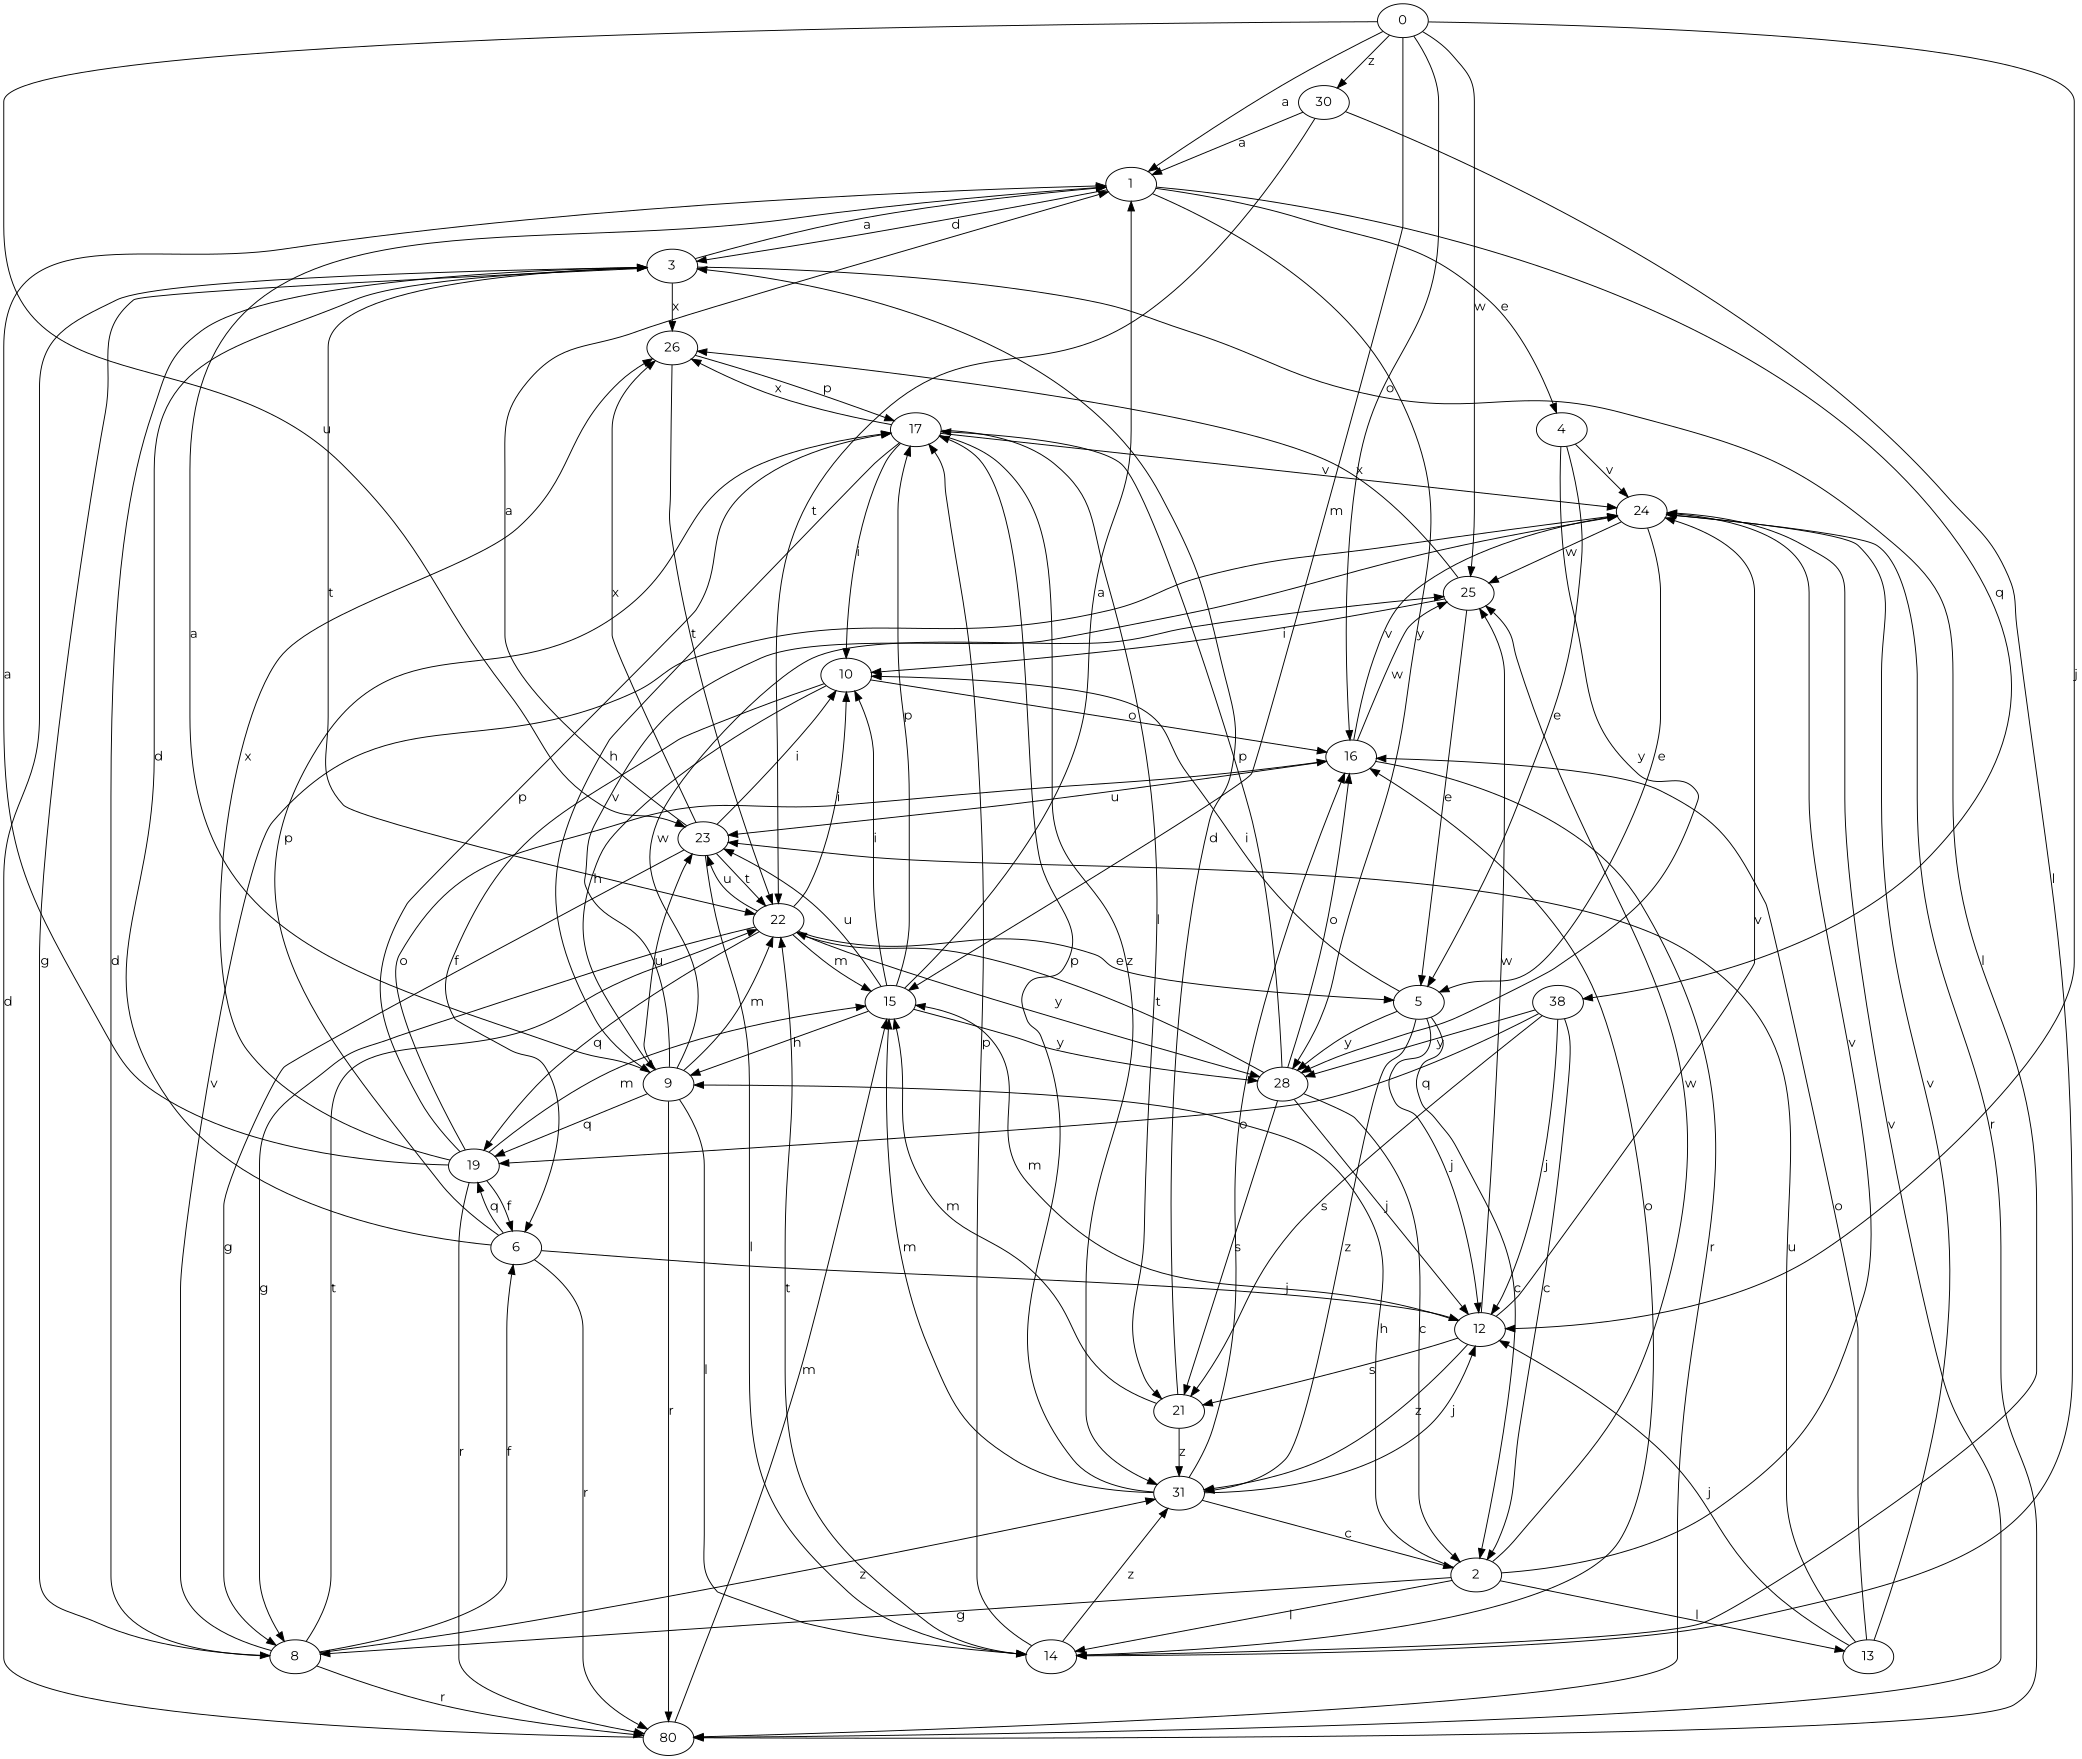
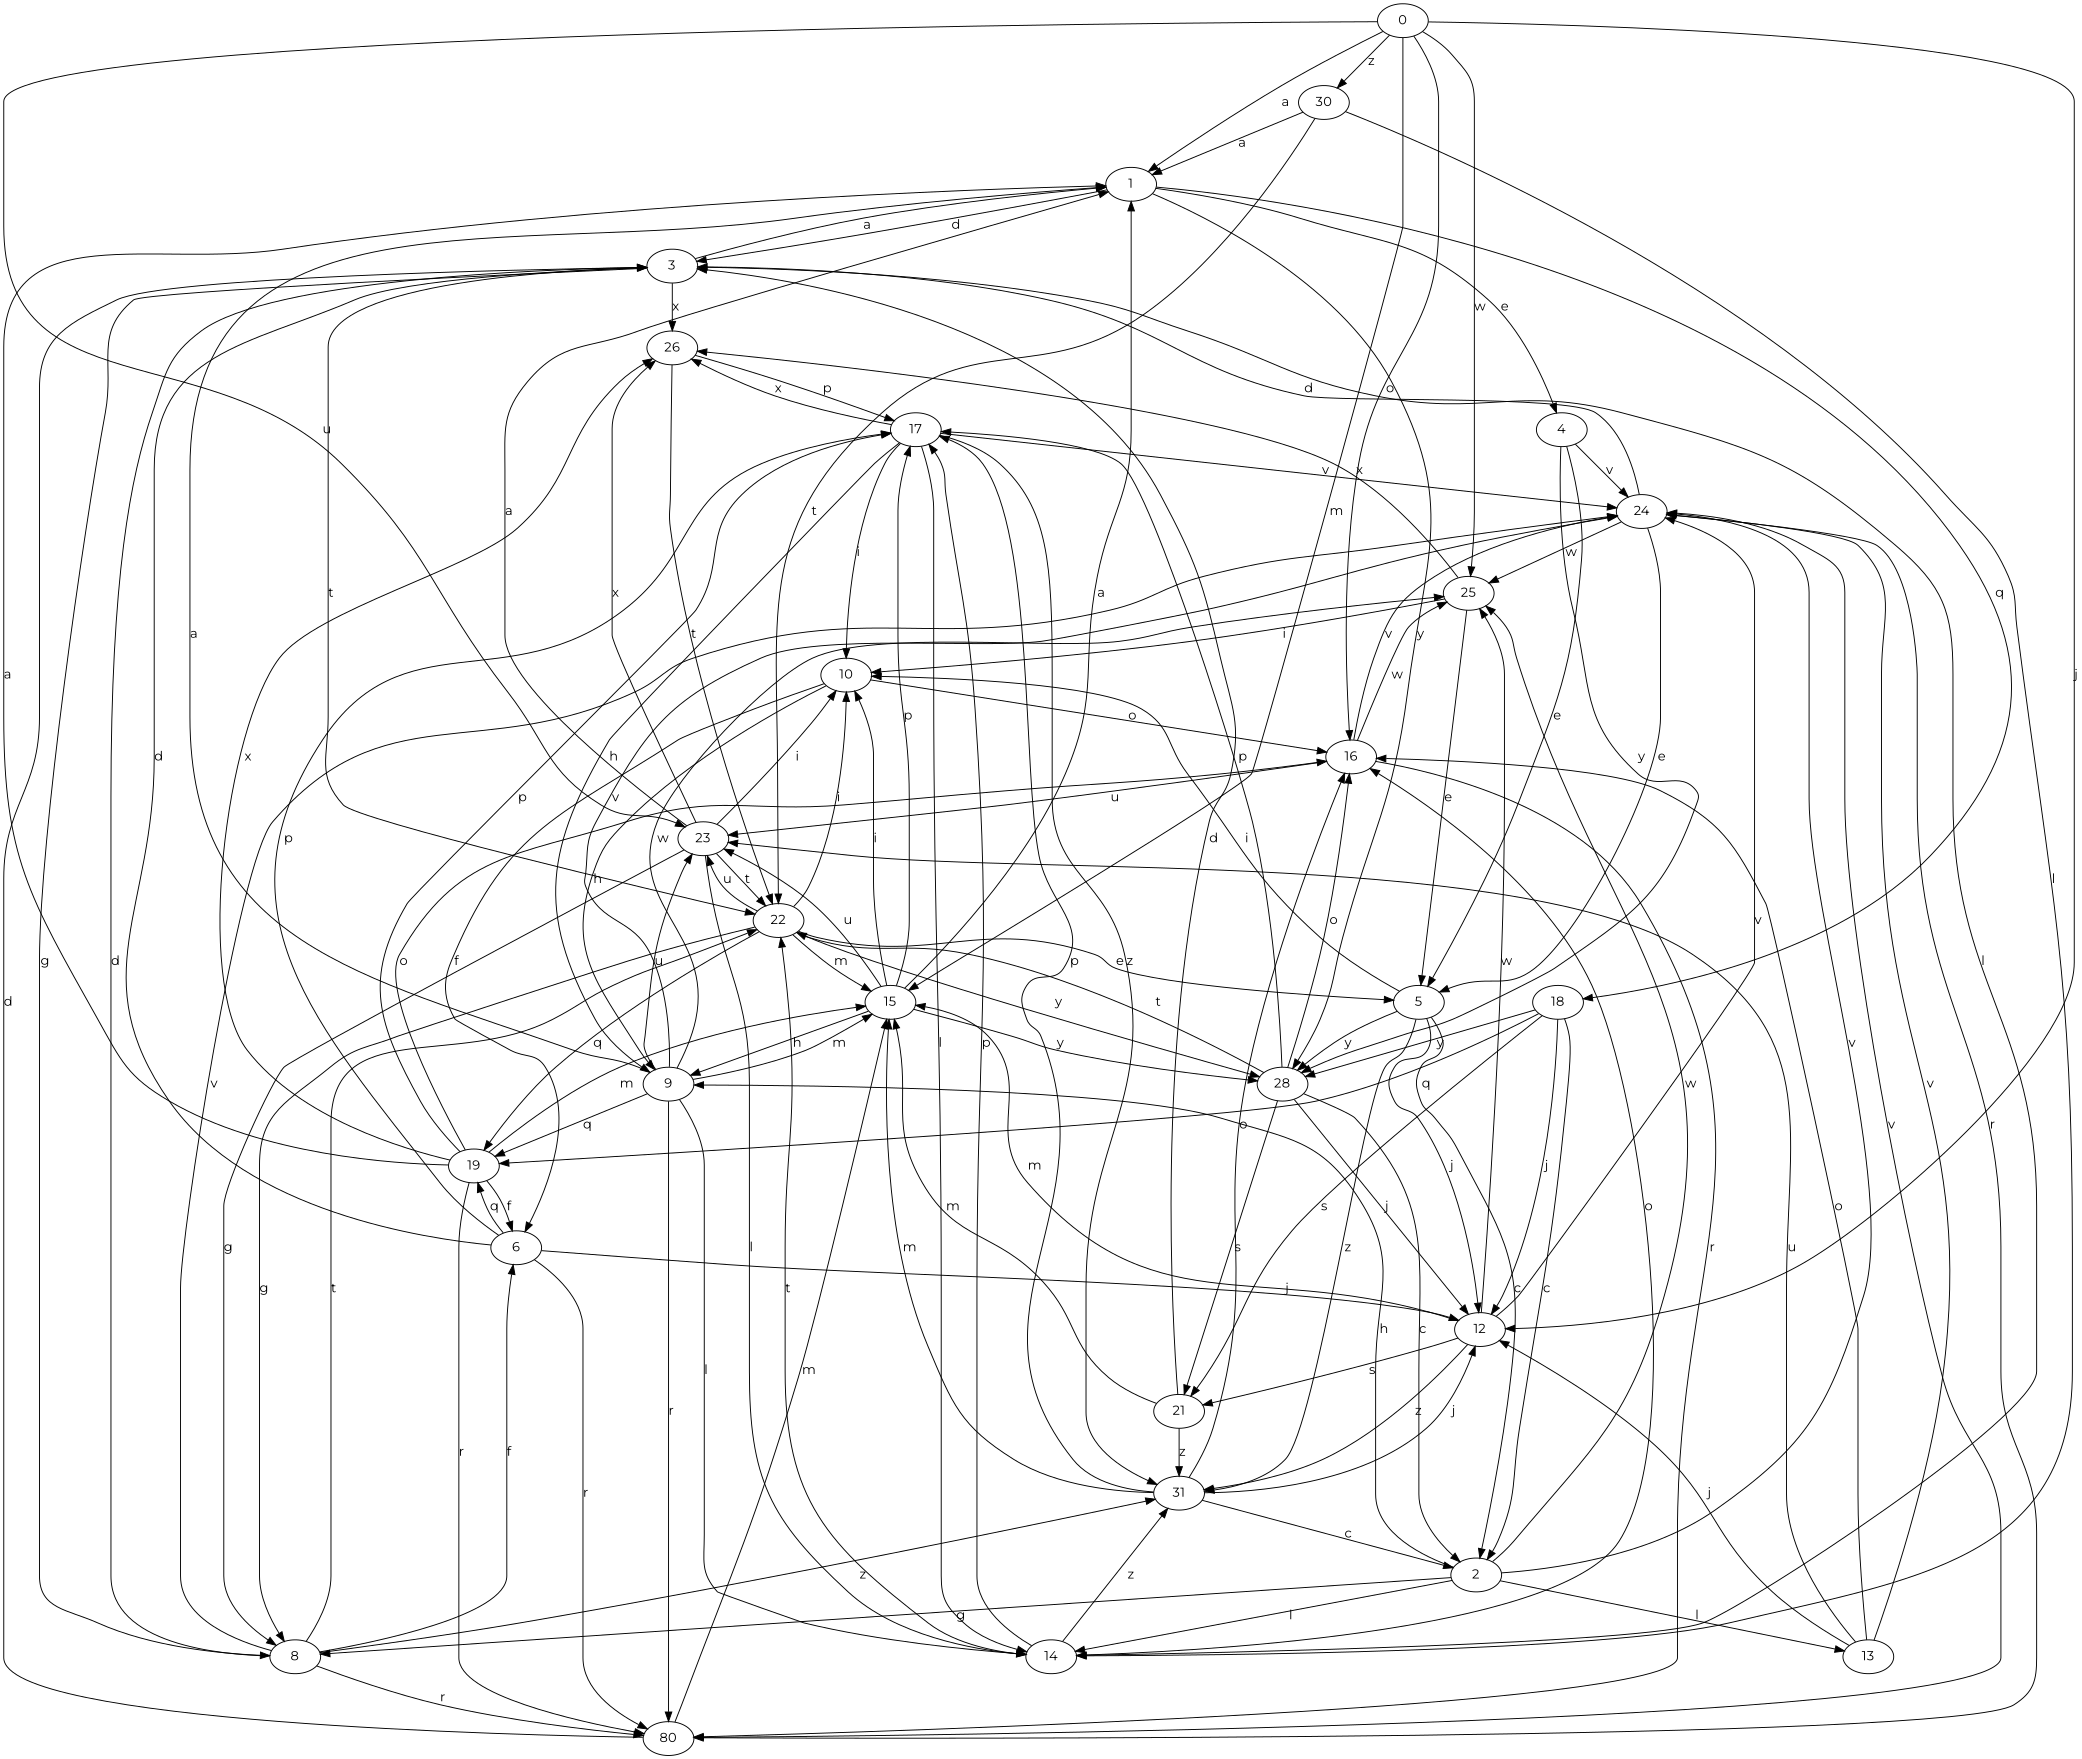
none -> (1196, 358)
(1156, 861) -> (939, 1068)
(1558, 1002) -> (1558, 1002)
(735, 1014) -> (782, 1059)
